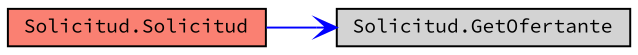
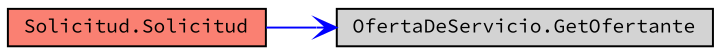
(483, 28) -> (525, 28)
